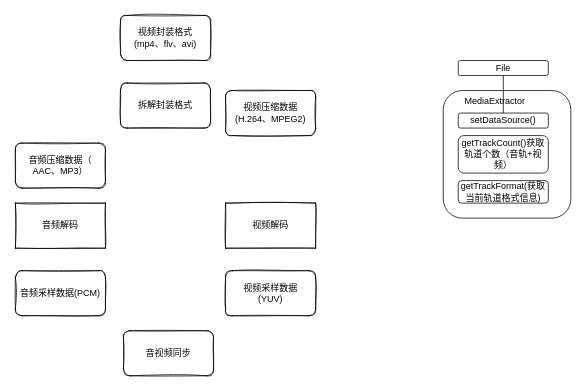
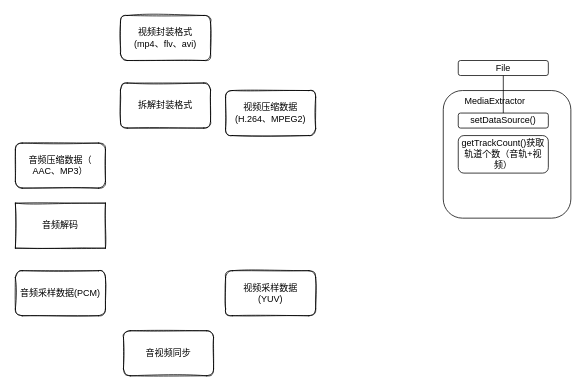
(503, 192) -> none
(270, 225) -> none
